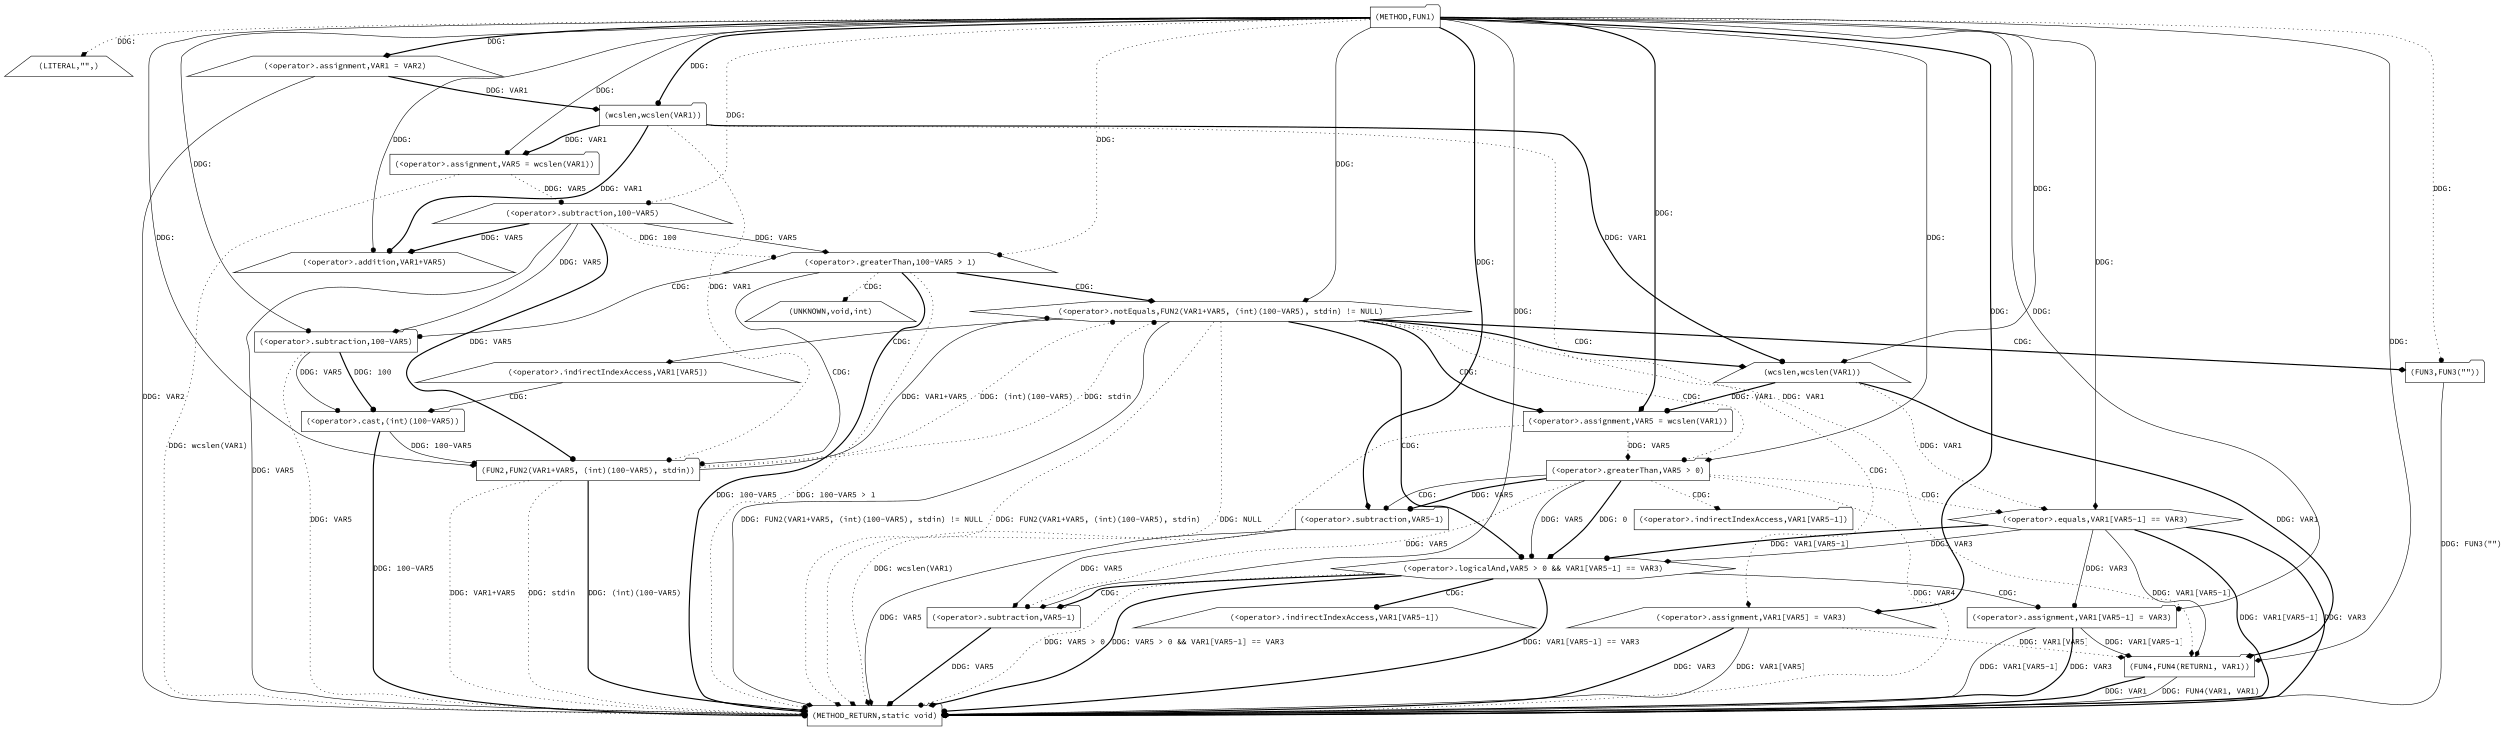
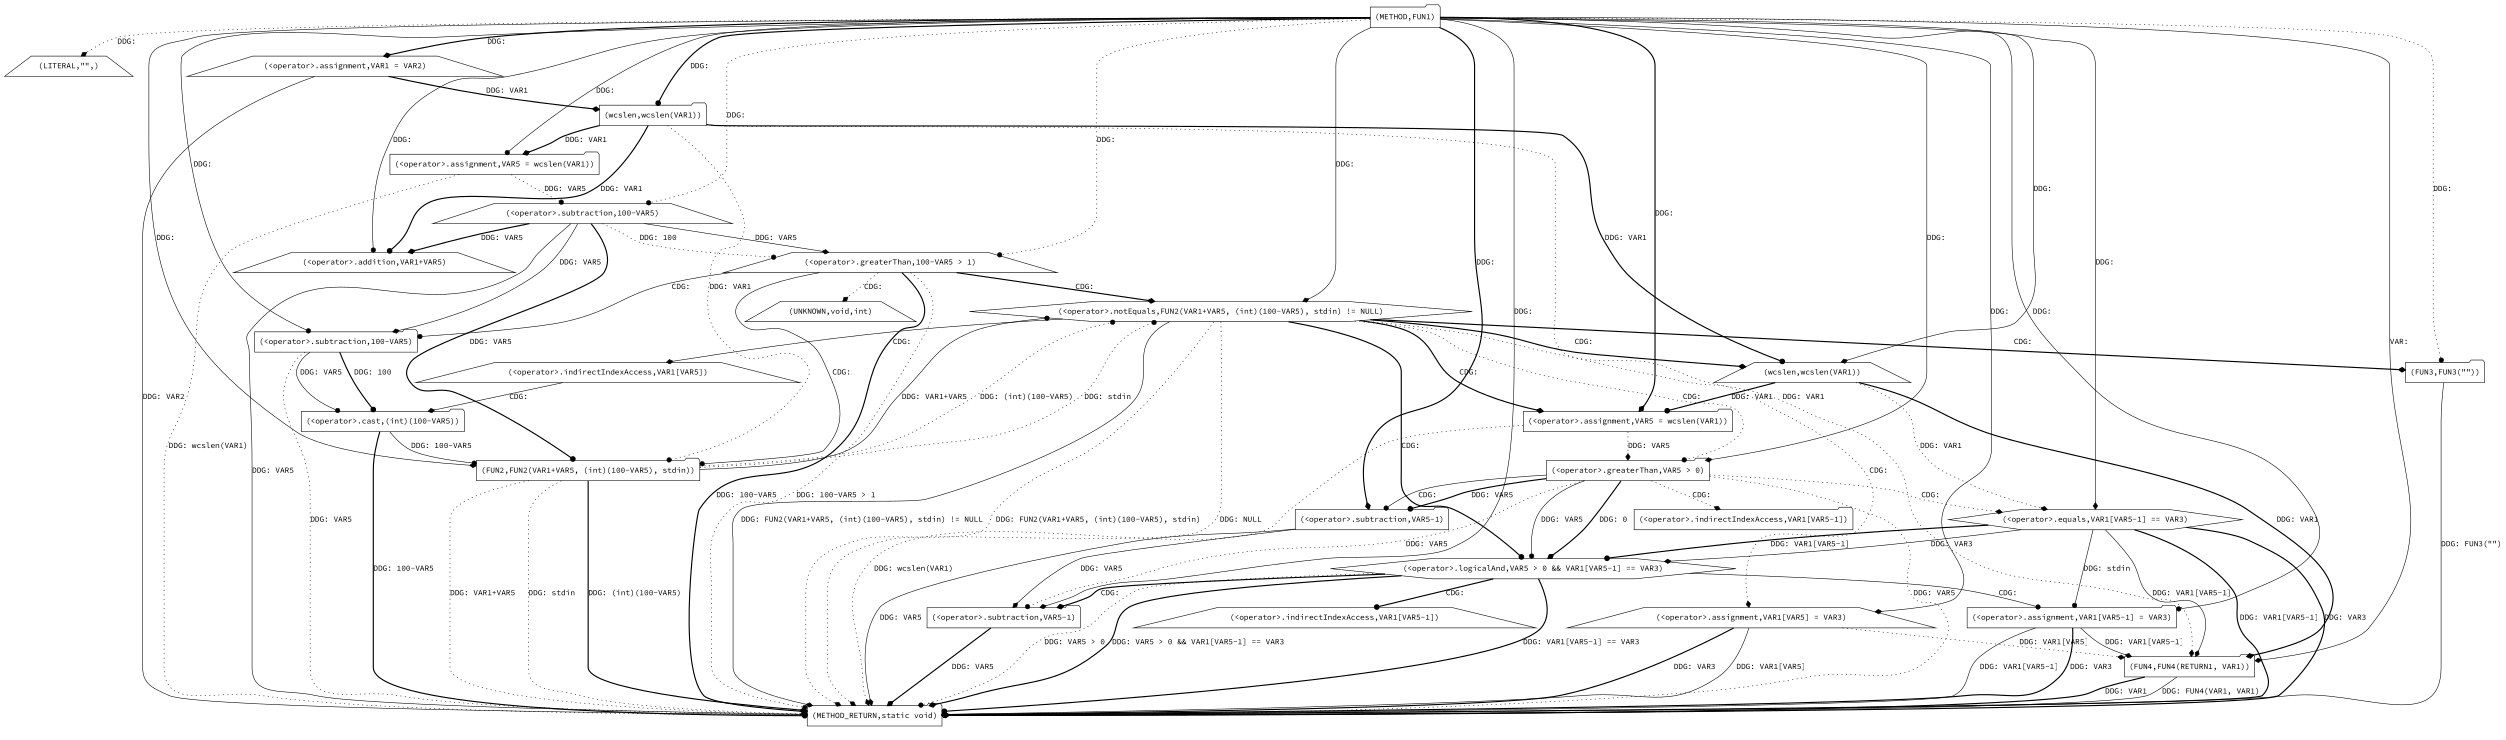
(1991, 105) -> (1991, 105)
(2402, 342) -> (2402, 342)
(2107, 569) -> (2107, 569)
(1934, 593) -> (1934, 593)
